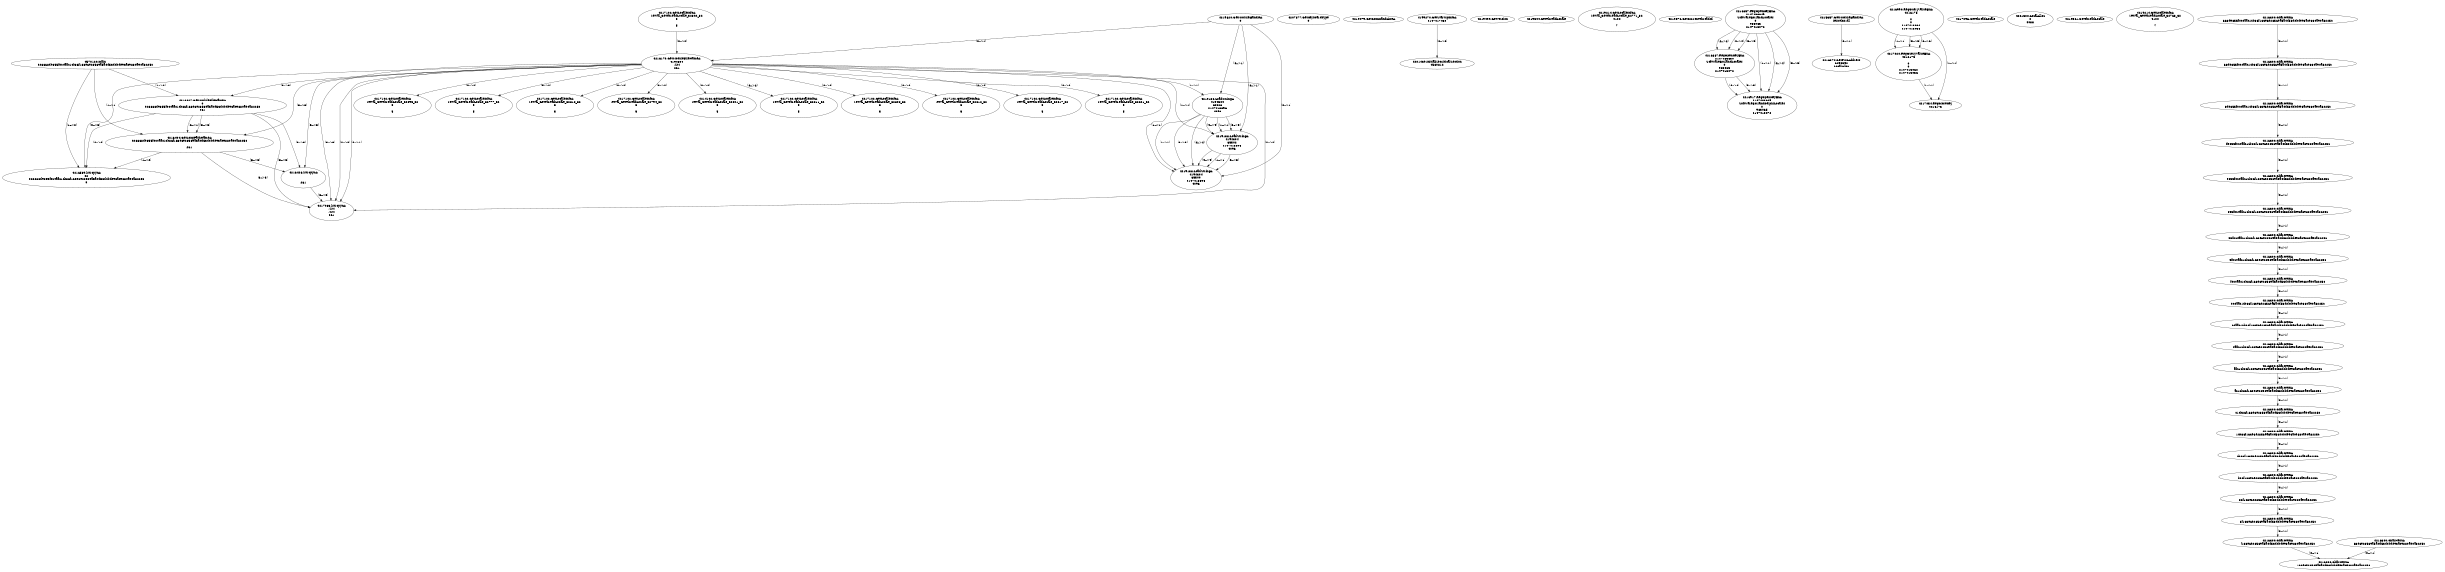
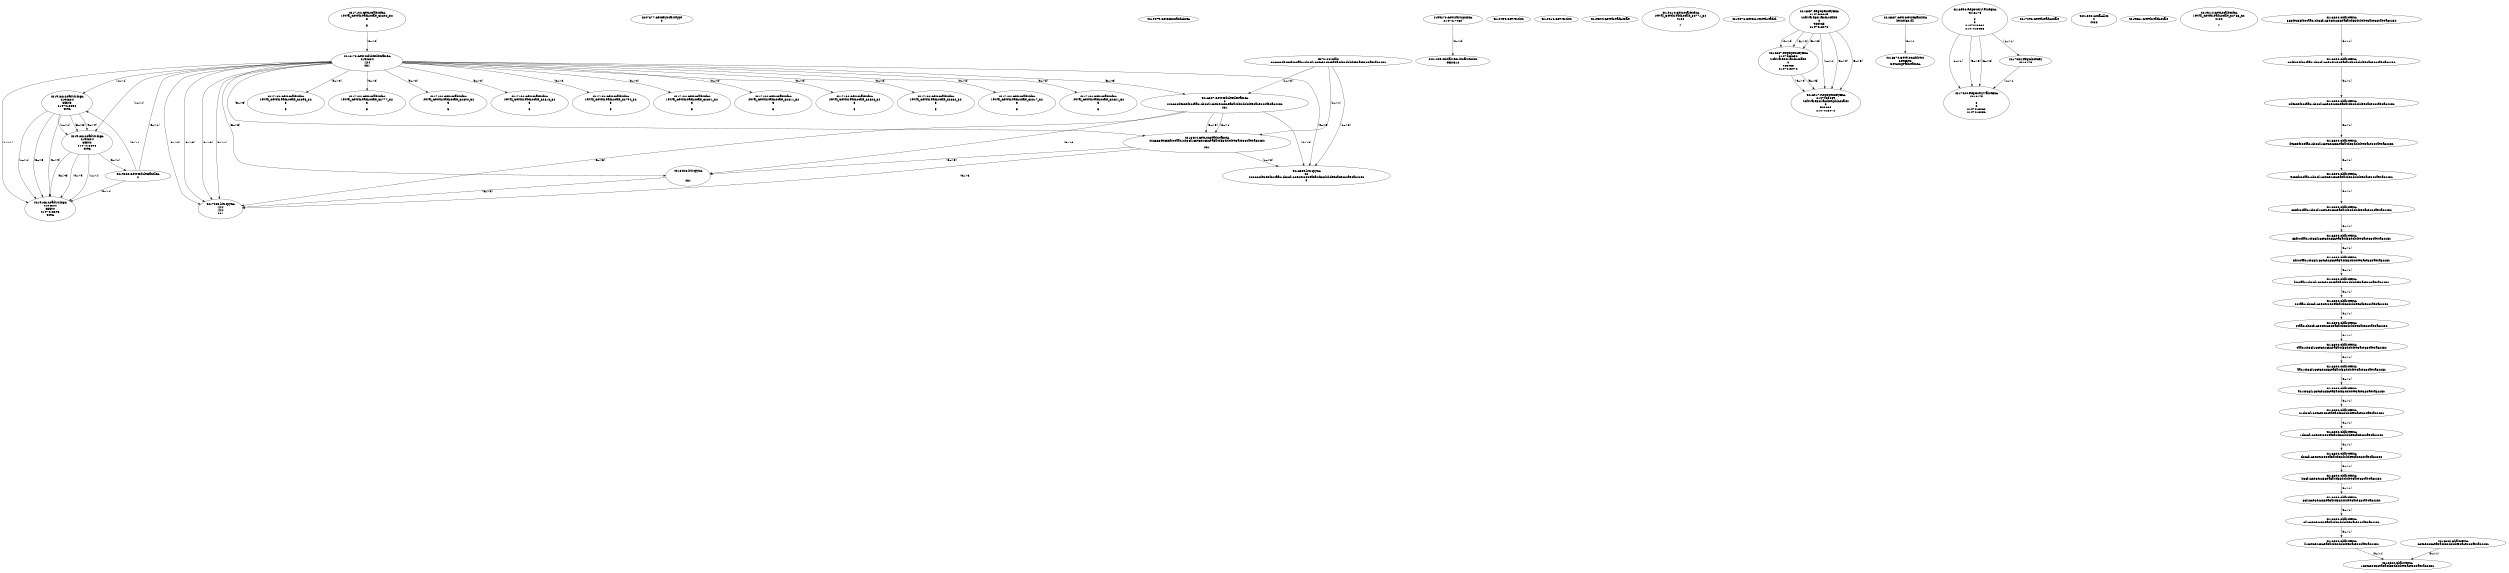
none -> (1556, 19)
(1841, 64) -> (1905, 61)
(1248, 77) -> (111, 163)
(1925, 89) -> (2007, 77)
none -> (448, 103)
(718, 105) -> (692, 103)
(961, 105) -> (936, 103)
